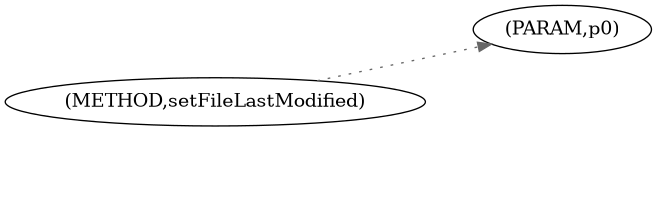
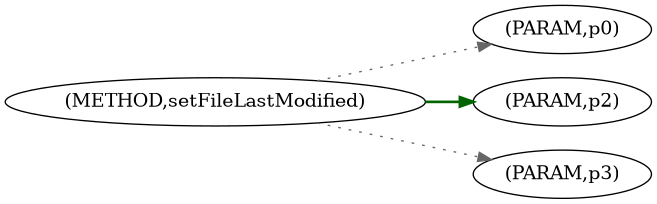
none -> (562, 102)
none -> (562, 174)
